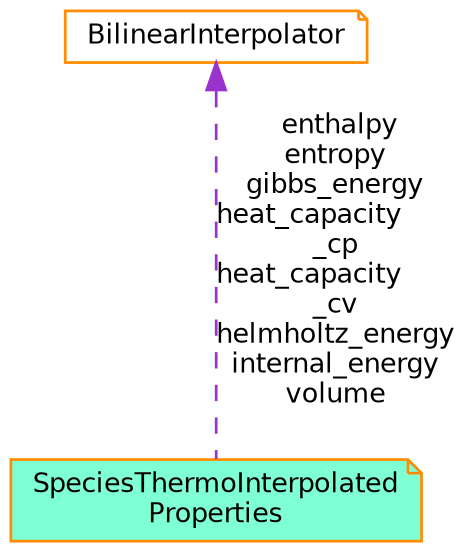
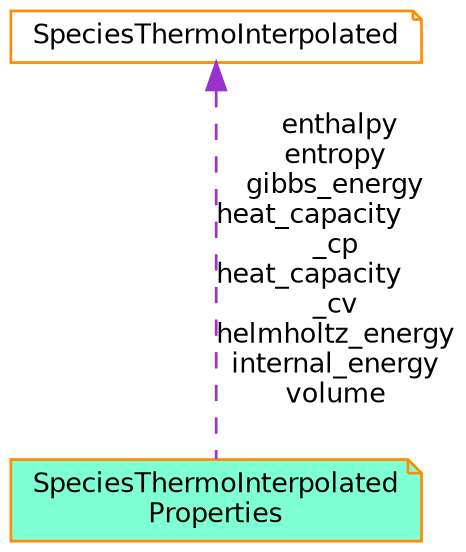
(216, 37) -> (216, 37)
